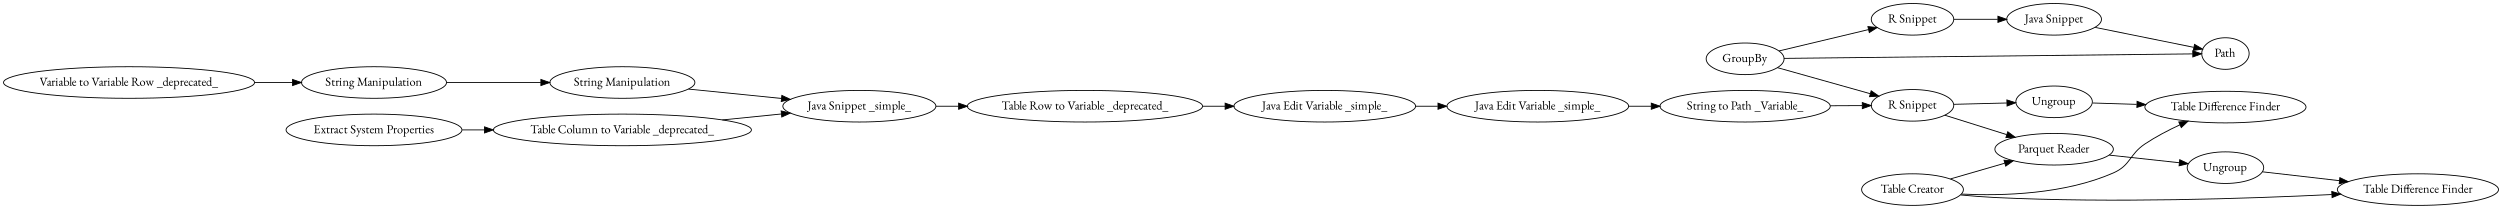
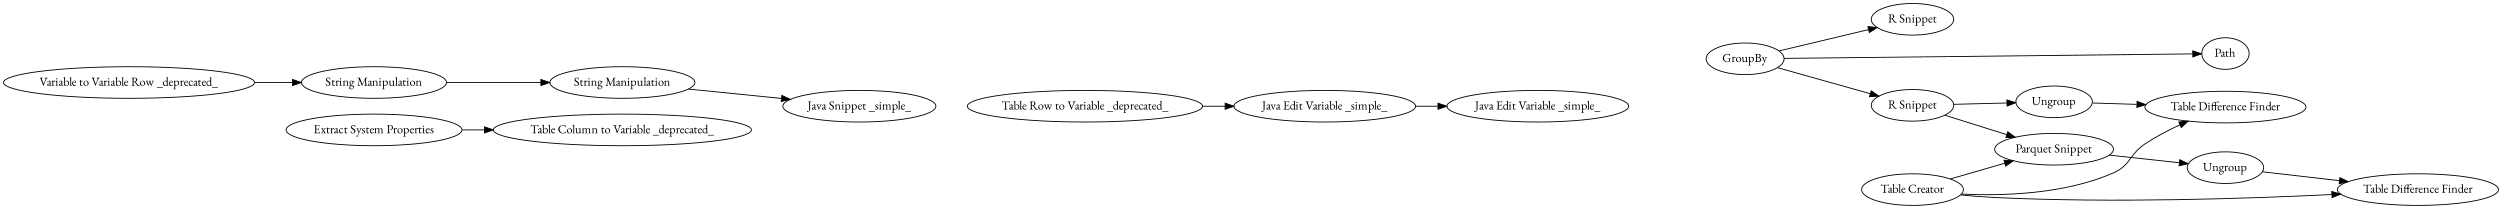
(2054, 19) -> none
(947, 106) -> none
(1745, 106) -> none
(752, 117) -> none
(2054, 149) -> (2054, 149)
